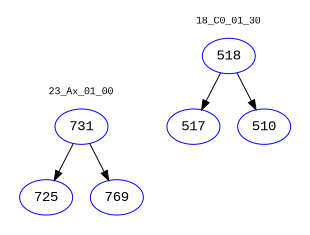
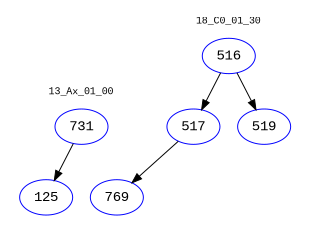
(229, 56) -> (229, 56)
(82, 92) -> (82, 92)
(264, 127) -> (264, 127)
(97, 158) -> (159, 159)
(46, 197) -> (46, 197)
